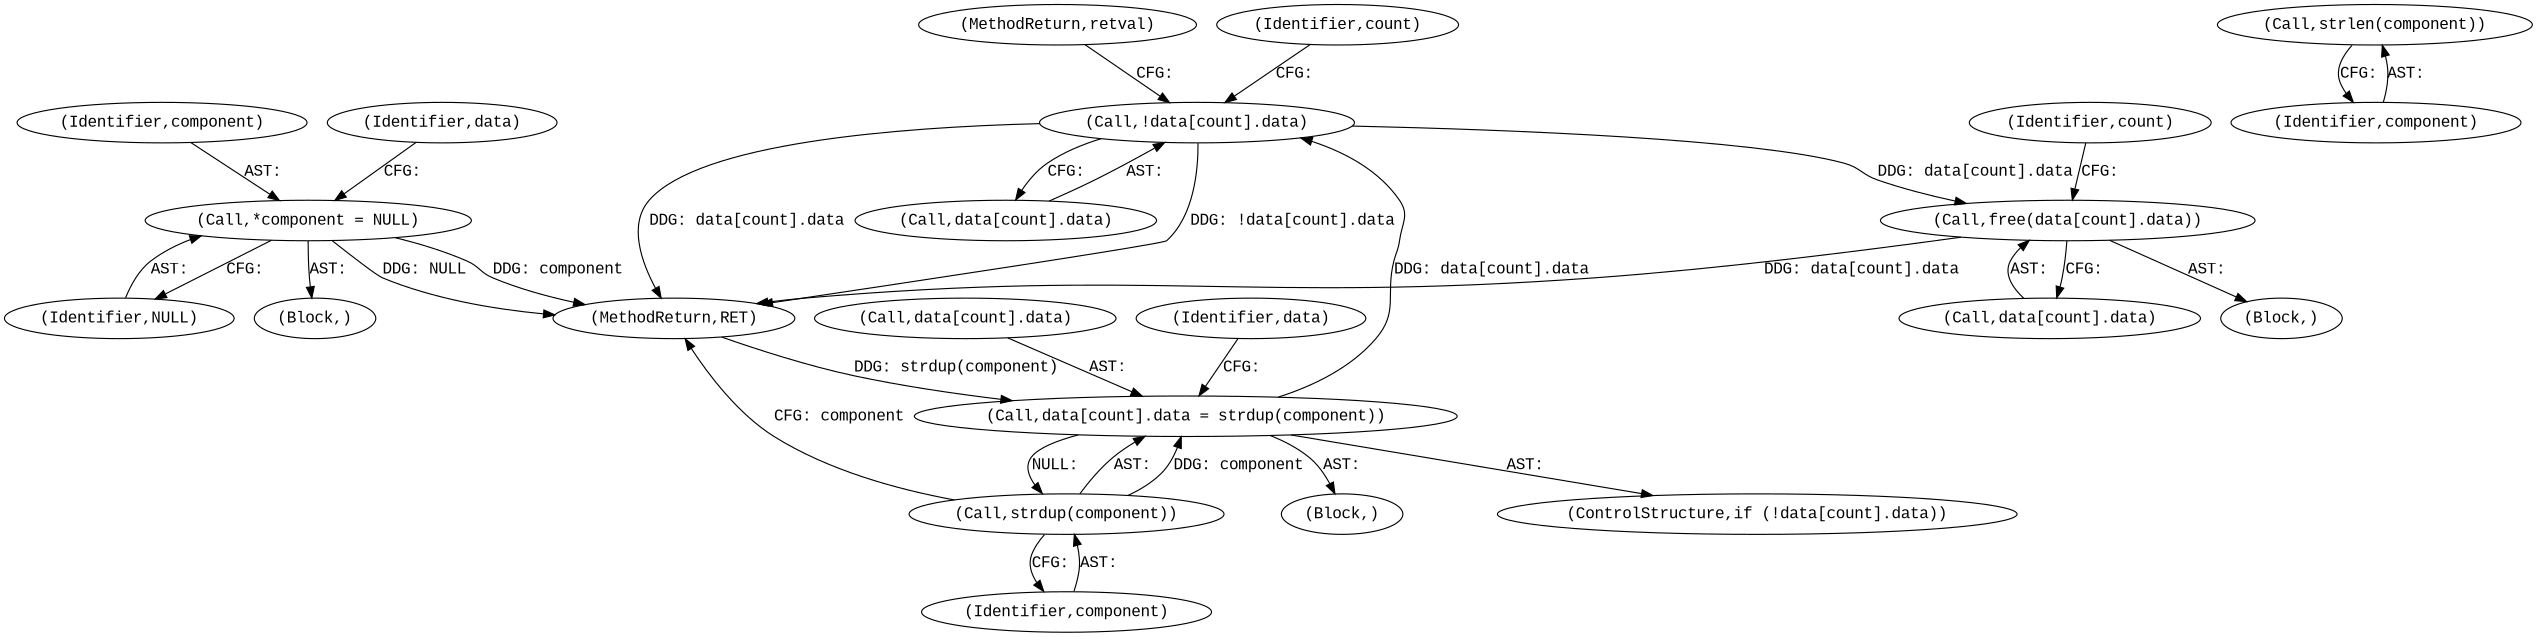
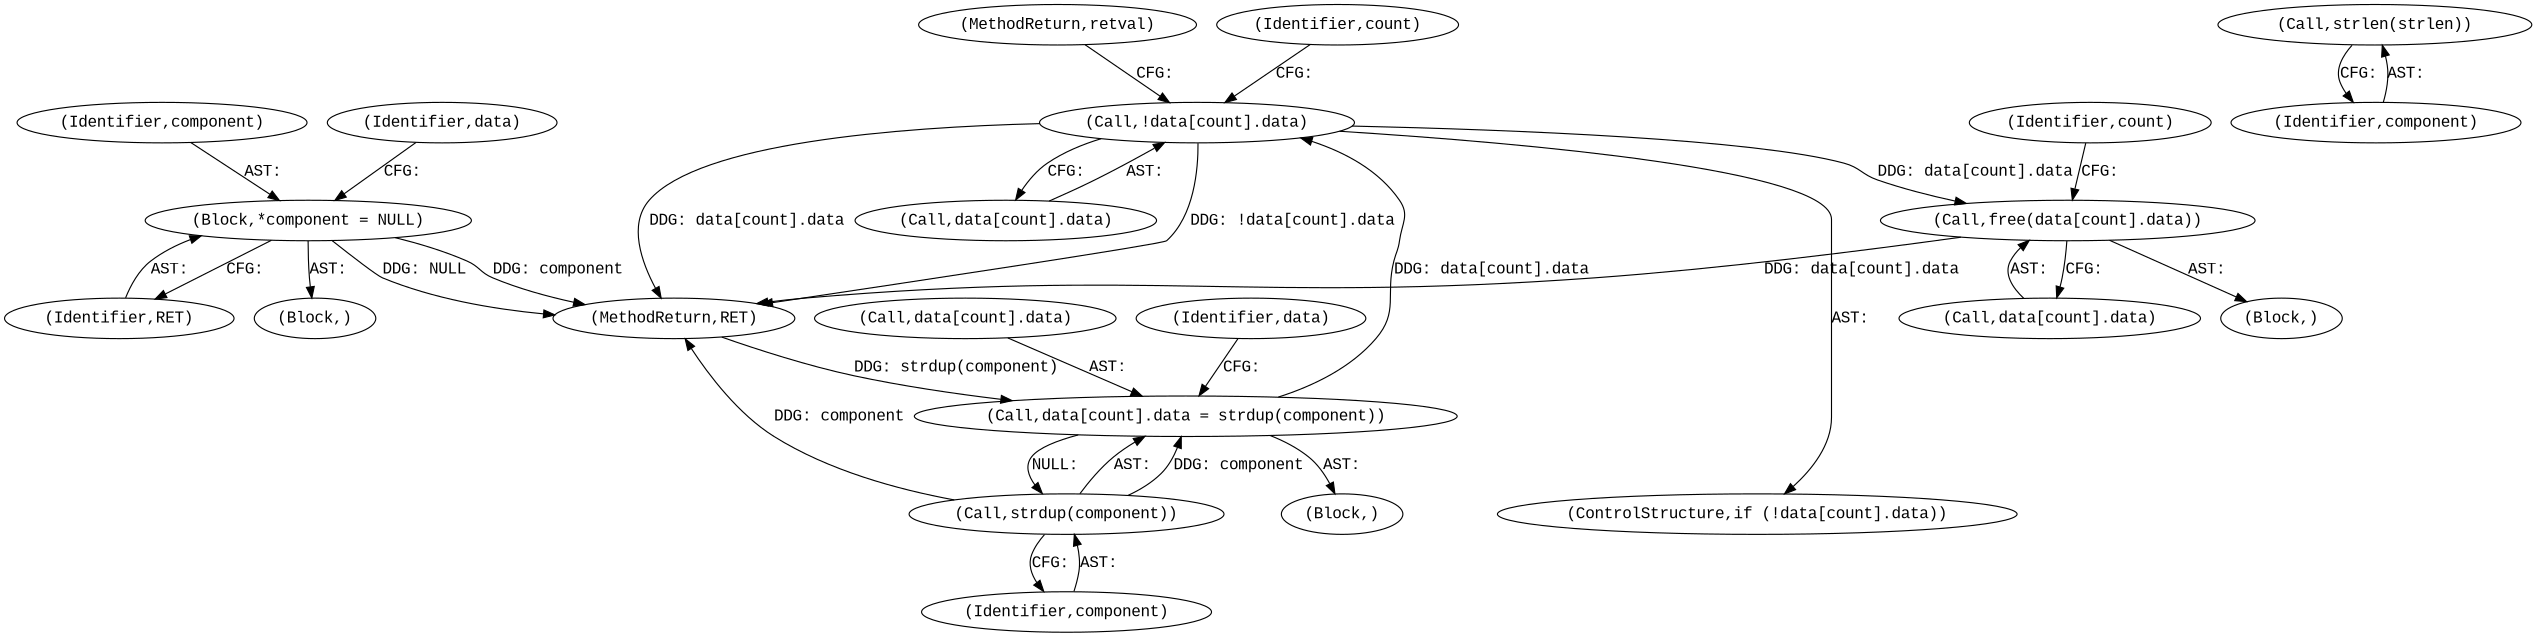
(2375, 25) -> (2375, 25)
(308, 220) -> (308, 220)
(119, 318) -> (119, 318)
(839, 416) -> (839, 416)
(1466, 464) -> (1730, 174)
